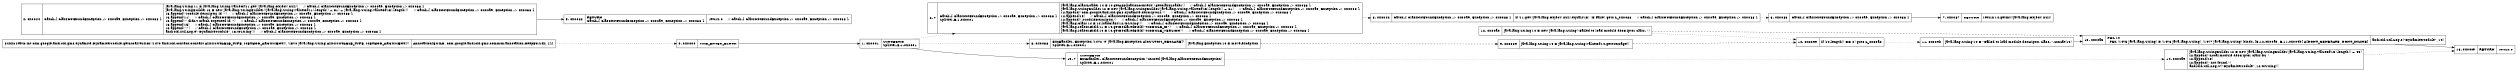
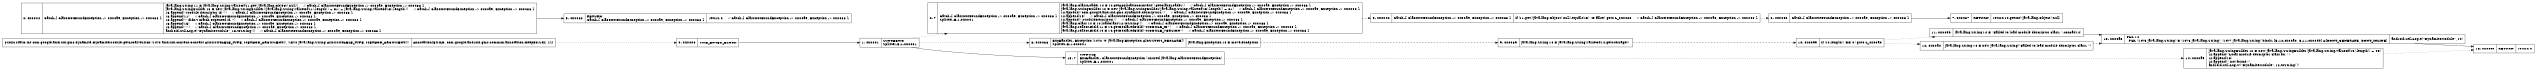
(1723, 36) -> (1901, 44)
(1090, 56) -> (1088, 55)
